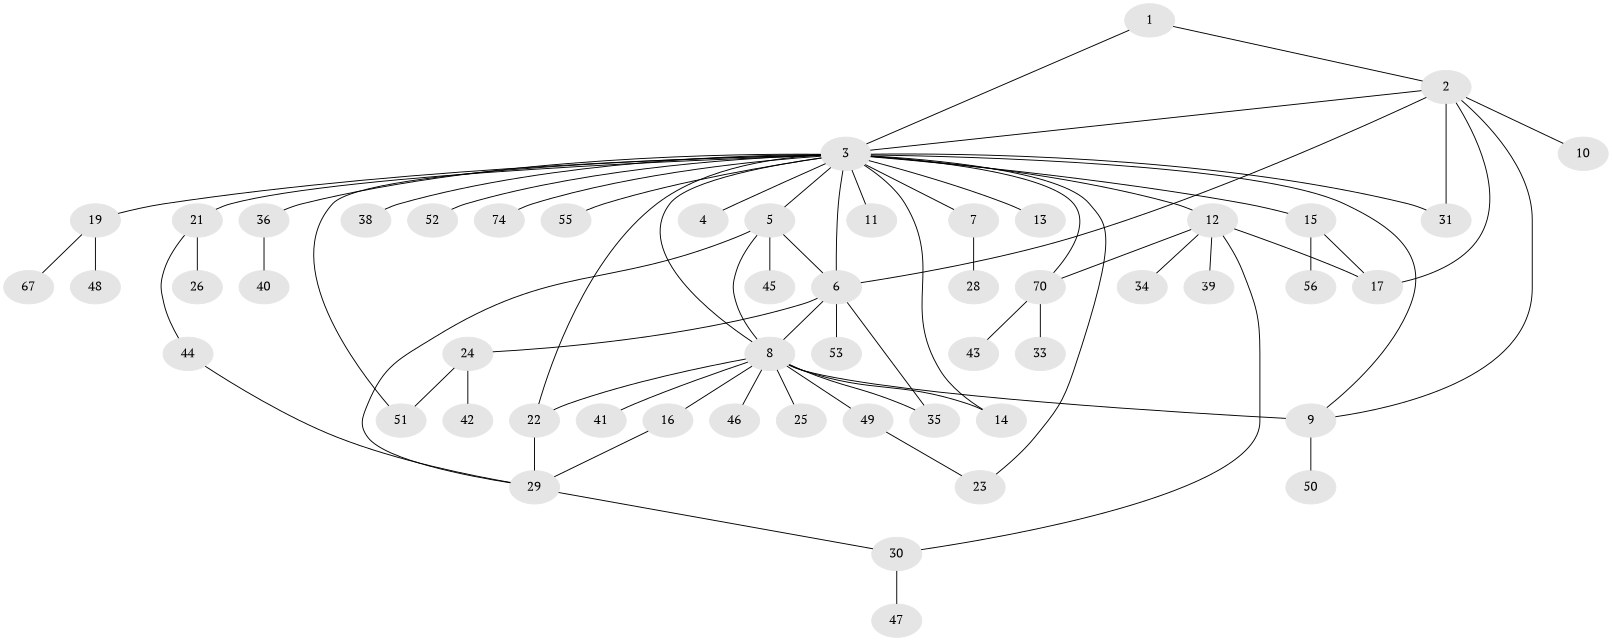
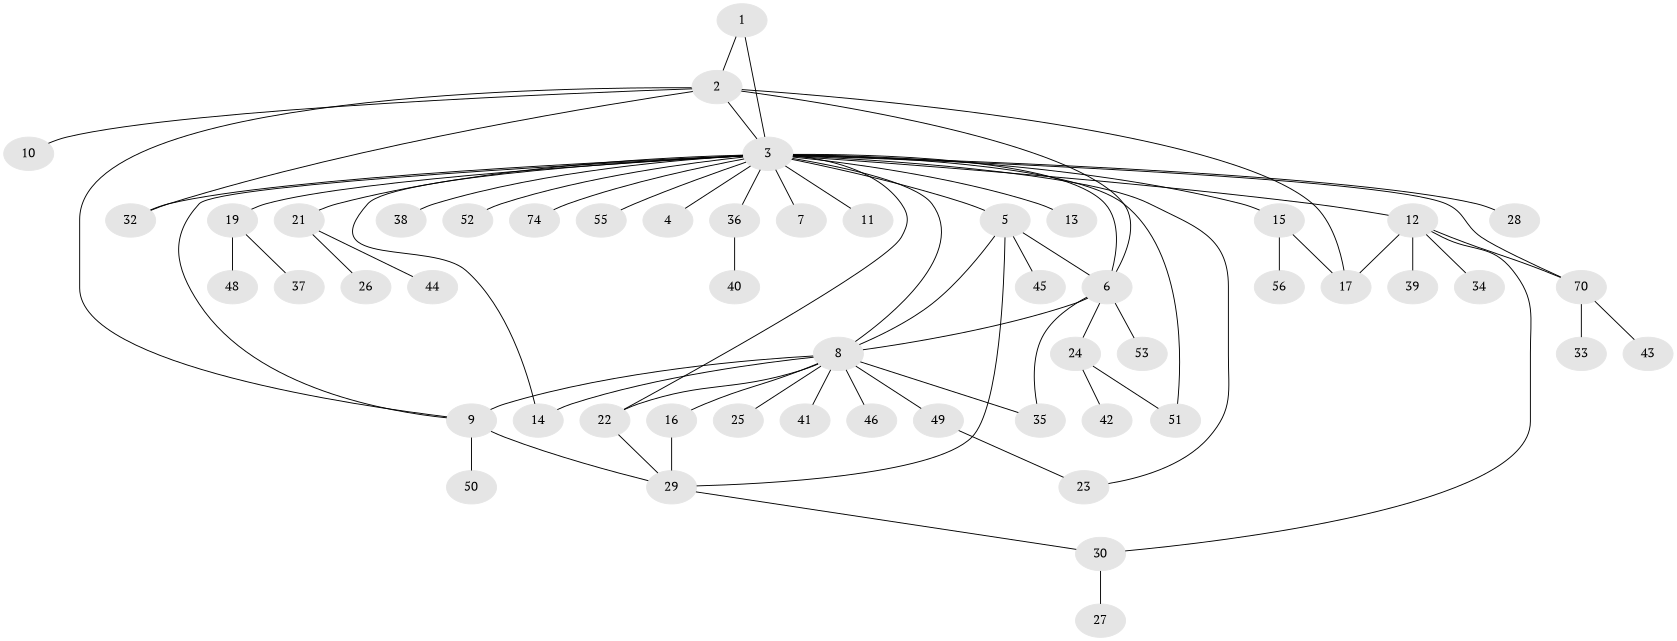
(1446, 220) -> (131, 220)
(974, 254) -> (1145, 170)
(29, 287) -> (299, 287)
(351, 442) -> (569, 459)
(897, 621) -> (1101, 621)
